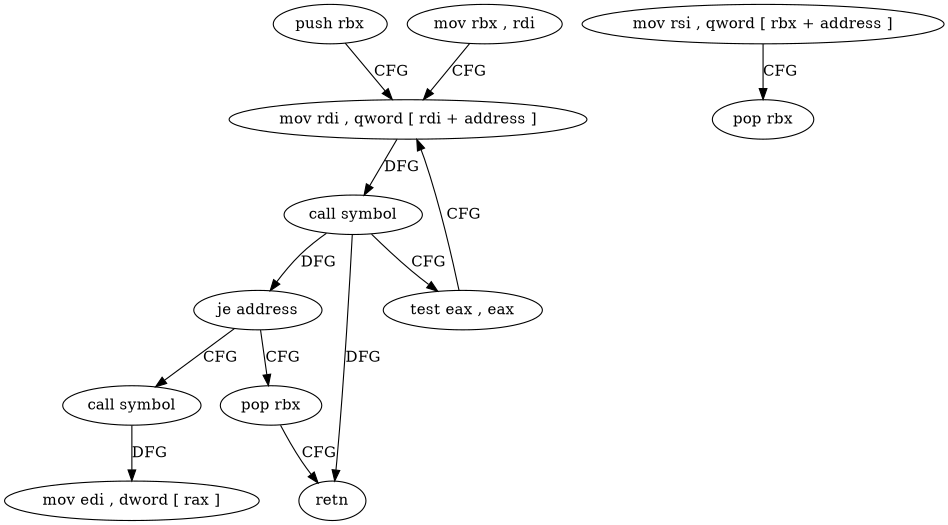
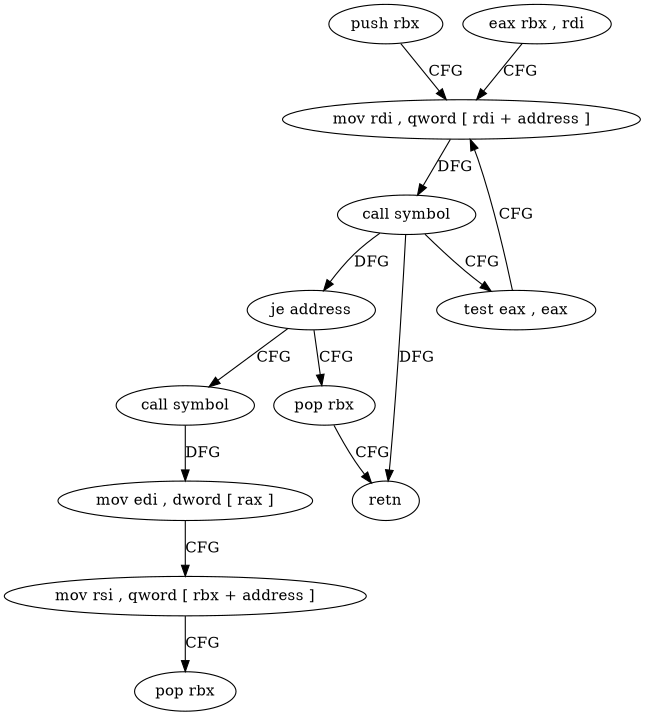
(485, 24) -> (537, 24)
none -> (185, 543)
